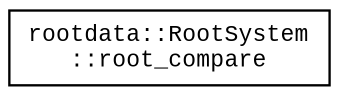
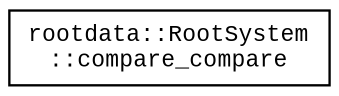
(169, 48) -> (169, 48)
